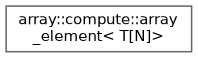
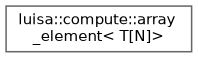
(99, 29) -> (99, 29)
